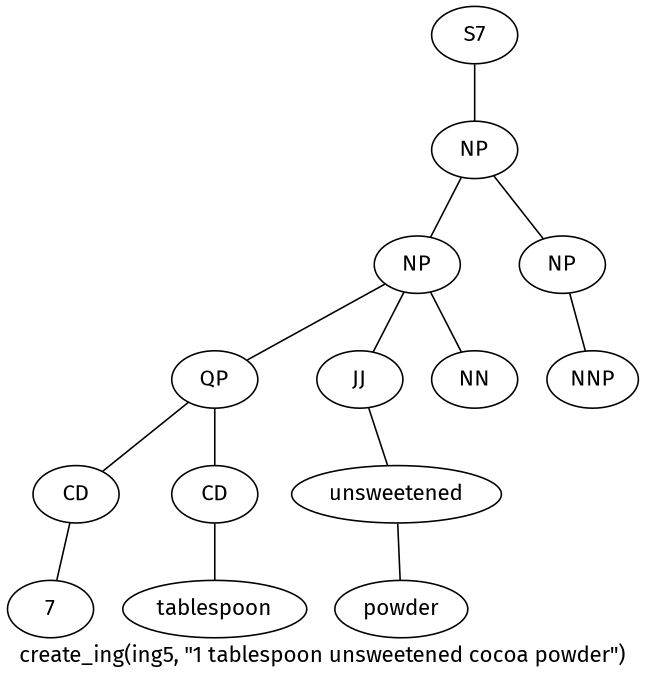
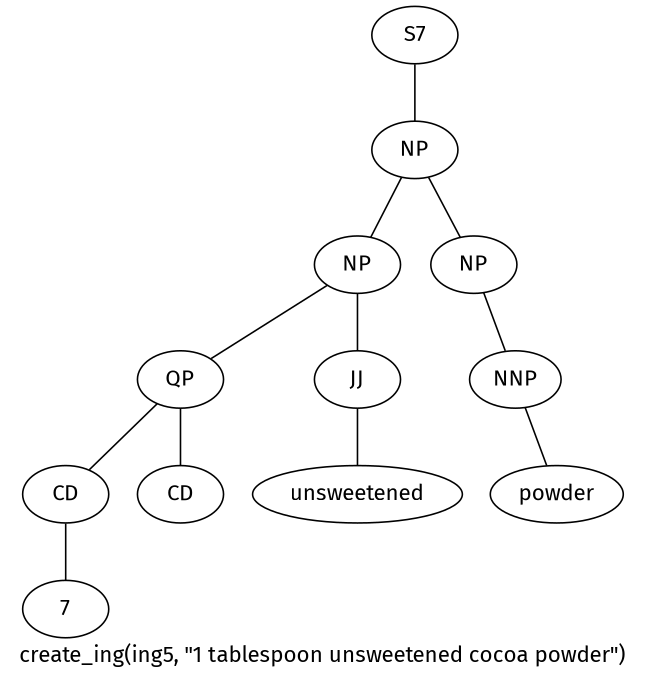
(475, 379) -> none
(399, 552) -> (536, 437)
(215, 609) -> none
